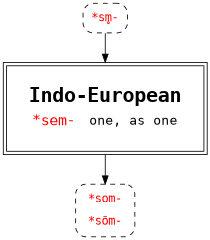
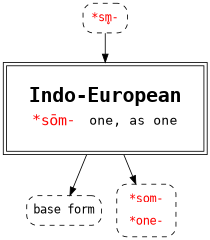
(54, 121) -> (54, 121)
none -> (64, 210)
(105, 221) -> (146, 221)
